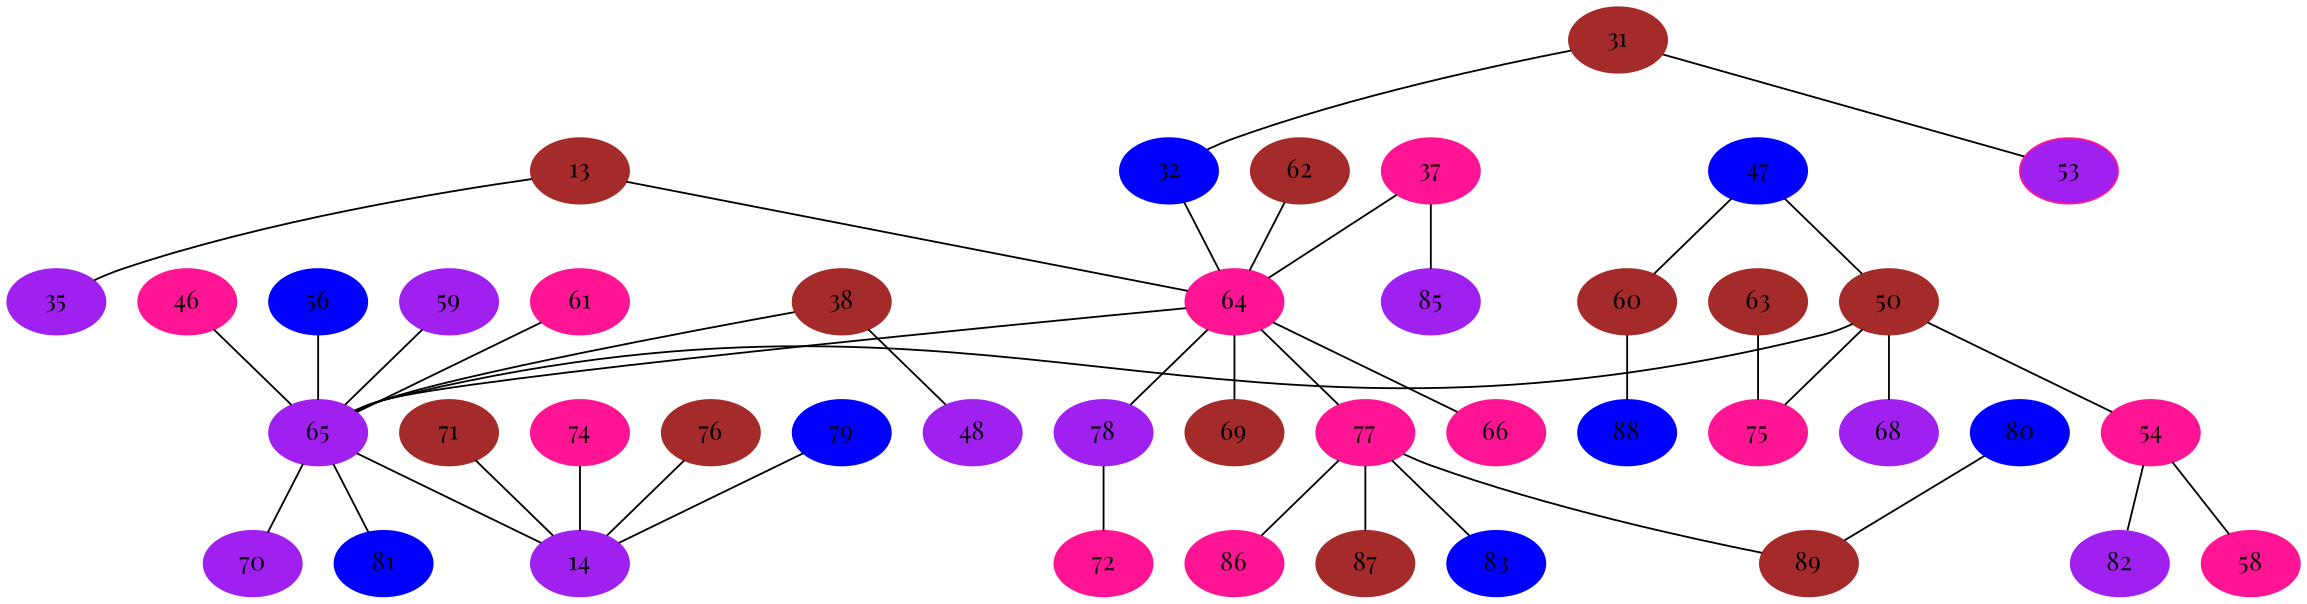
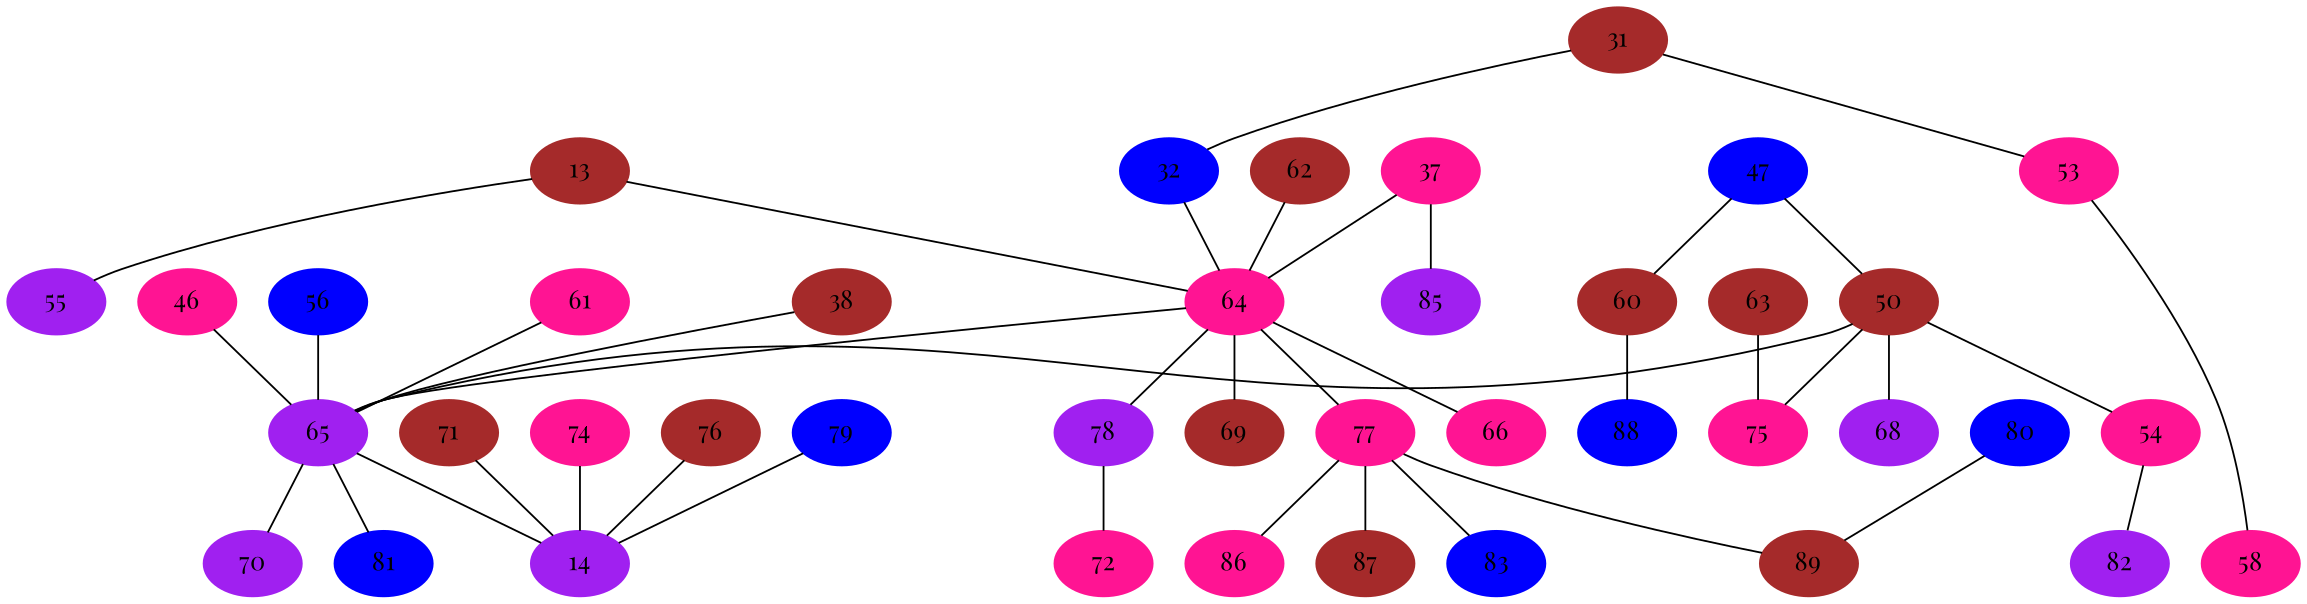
(2069, 171) -> (2069, 171)
(56, 302) -> (56, 302)
(449, 302) -> none
(973, 433) -> none
(2201, 498) -> (2194, 354)
